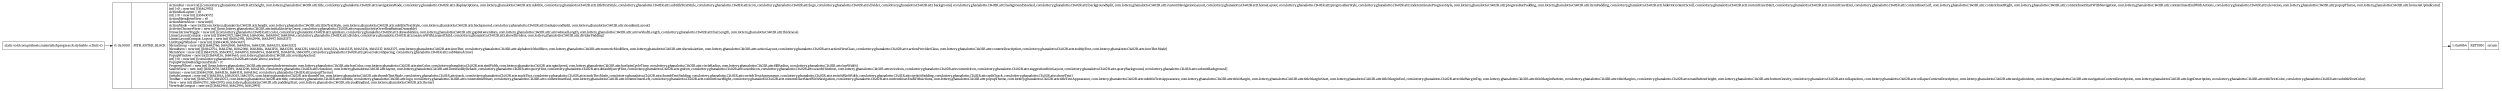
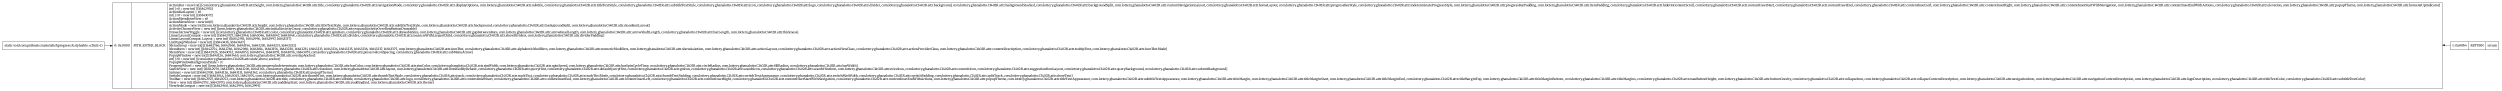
(2445, 46) -> (2448, 45)
